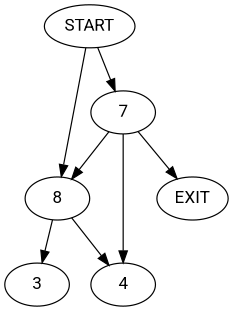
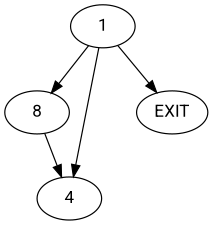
(90, 26) -> none
(123, 112) -> (103, 26)
(37, 285) -> none
